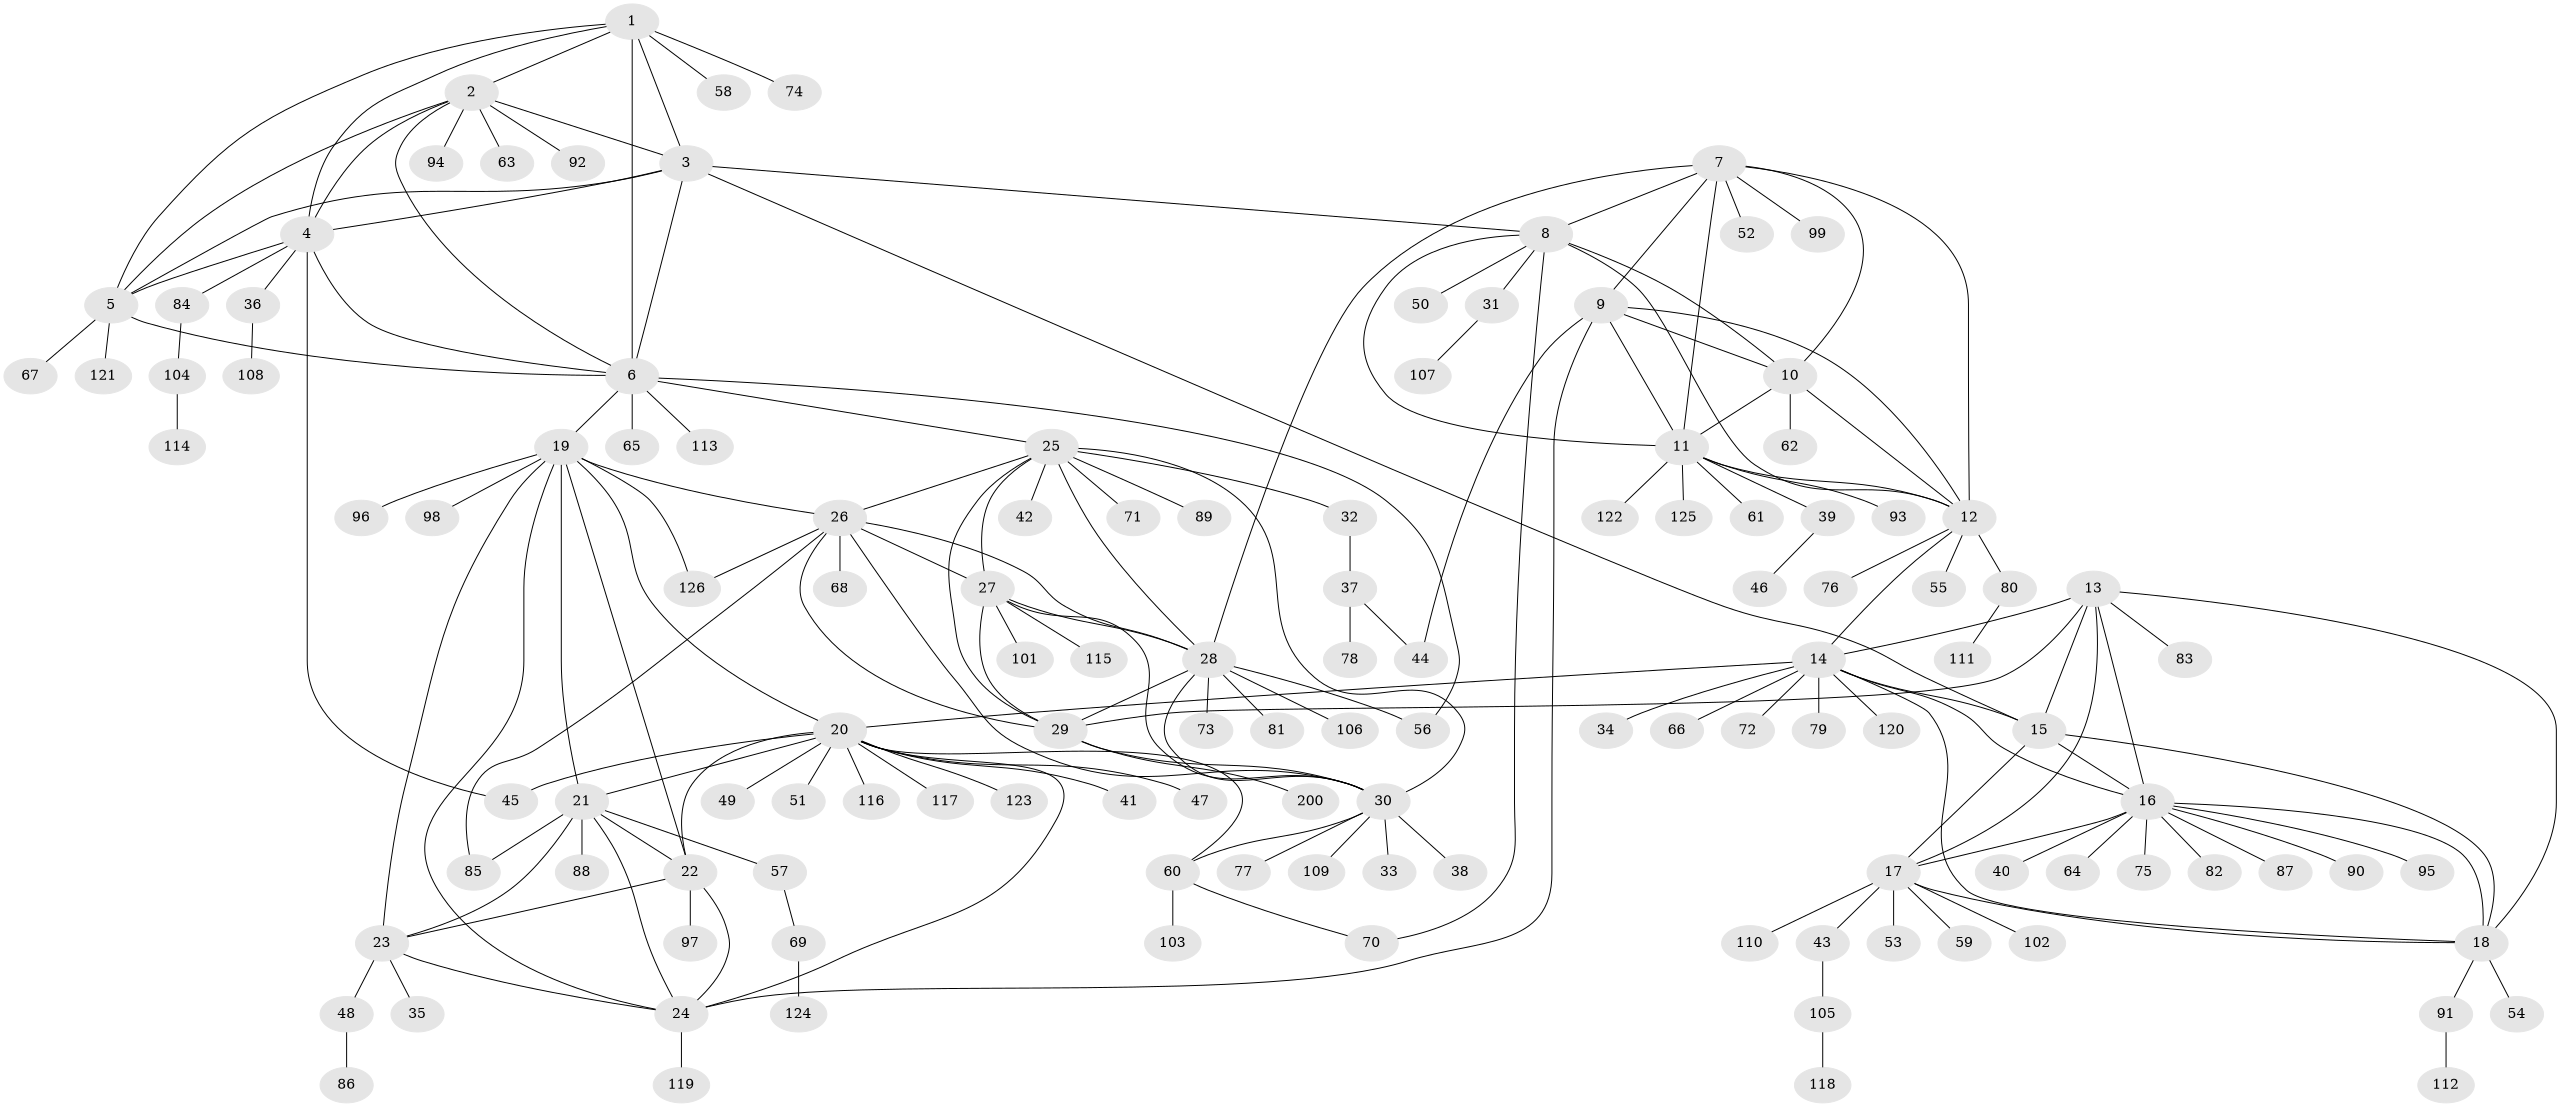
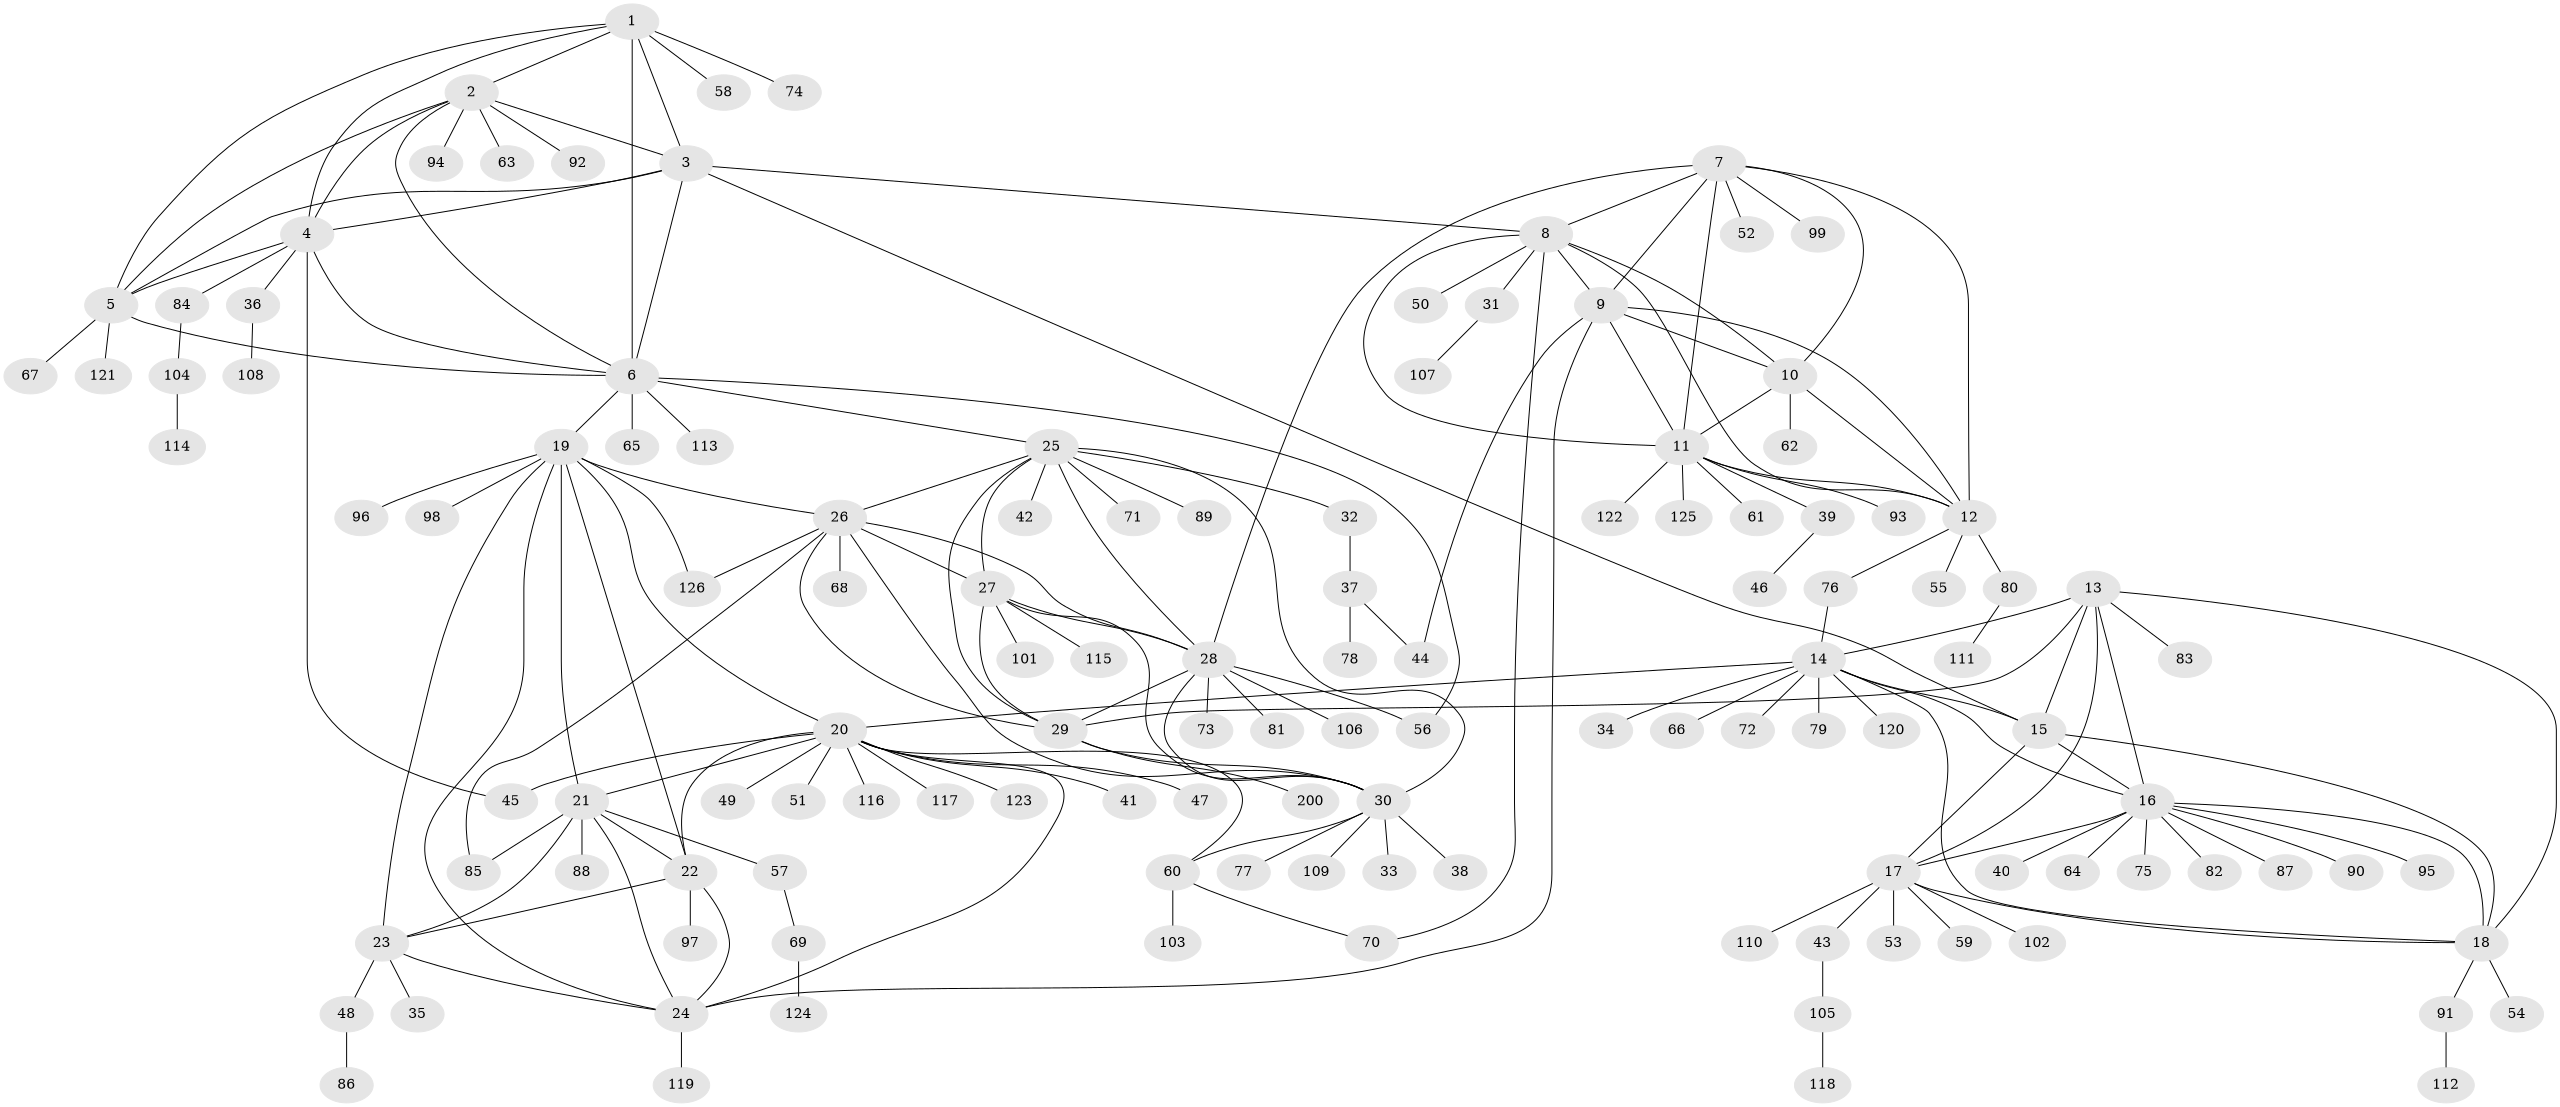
none -> (1574, 270)
(1889, 585) -> (1825, 624)
